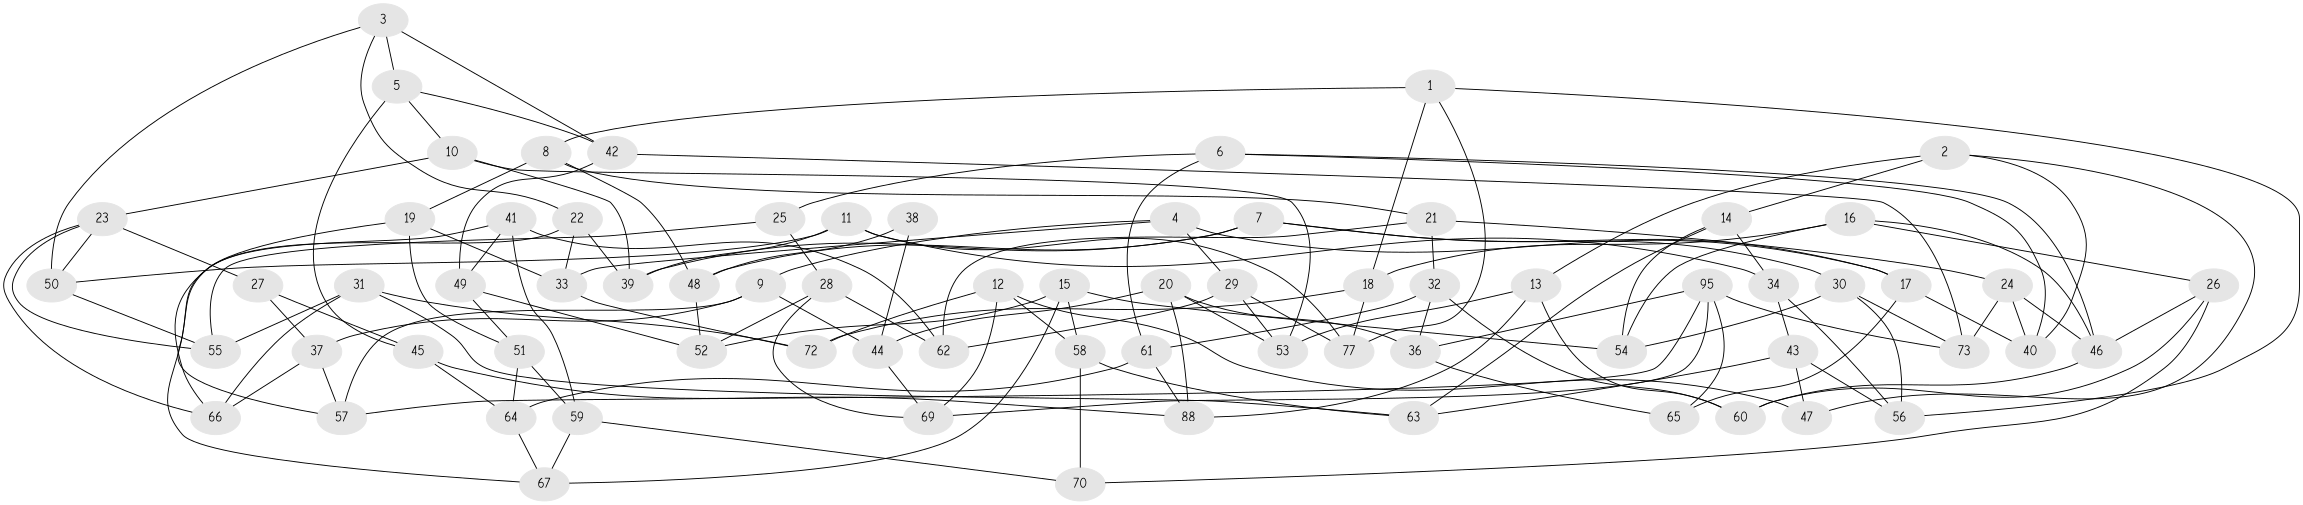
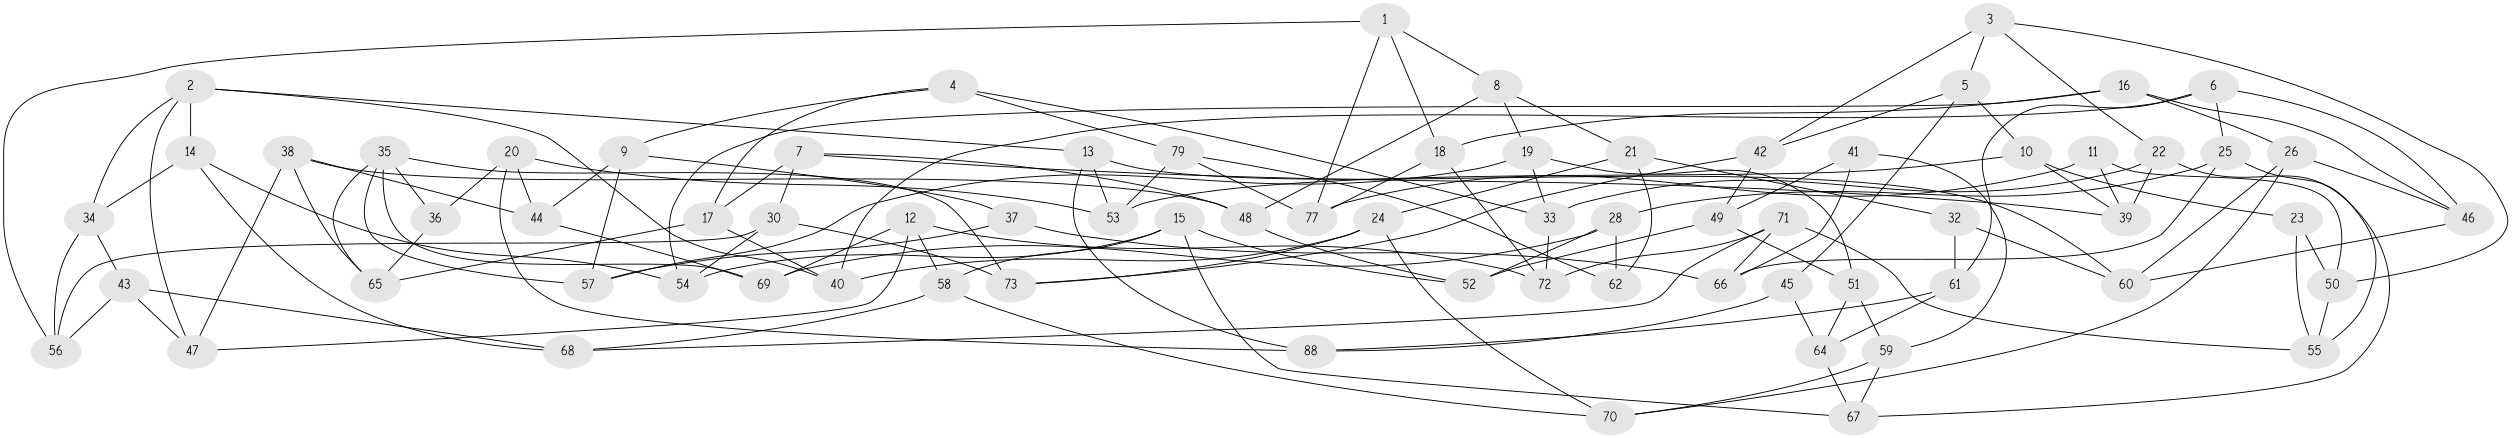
none -> (322, 224)
(736, 242) -> none
(1288, 255) -> (123, 142)
none -> (238, 256)
(258, 285) -> none
(359, 285) -> (1784, 219)
(1232, 285) -> (1179, 153)
(1707, 285) -> (385, 153)
(1425, 319) -> none
(2052, 319) -> (1476, 336)
(41, 340) -> (1994, 259)
(1414, 418) -> (568, 352)
